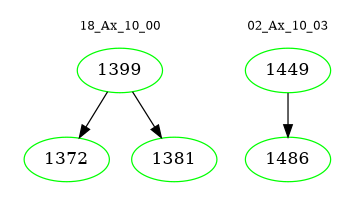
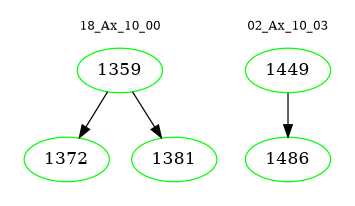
(120, 70) -> (120, 70)
